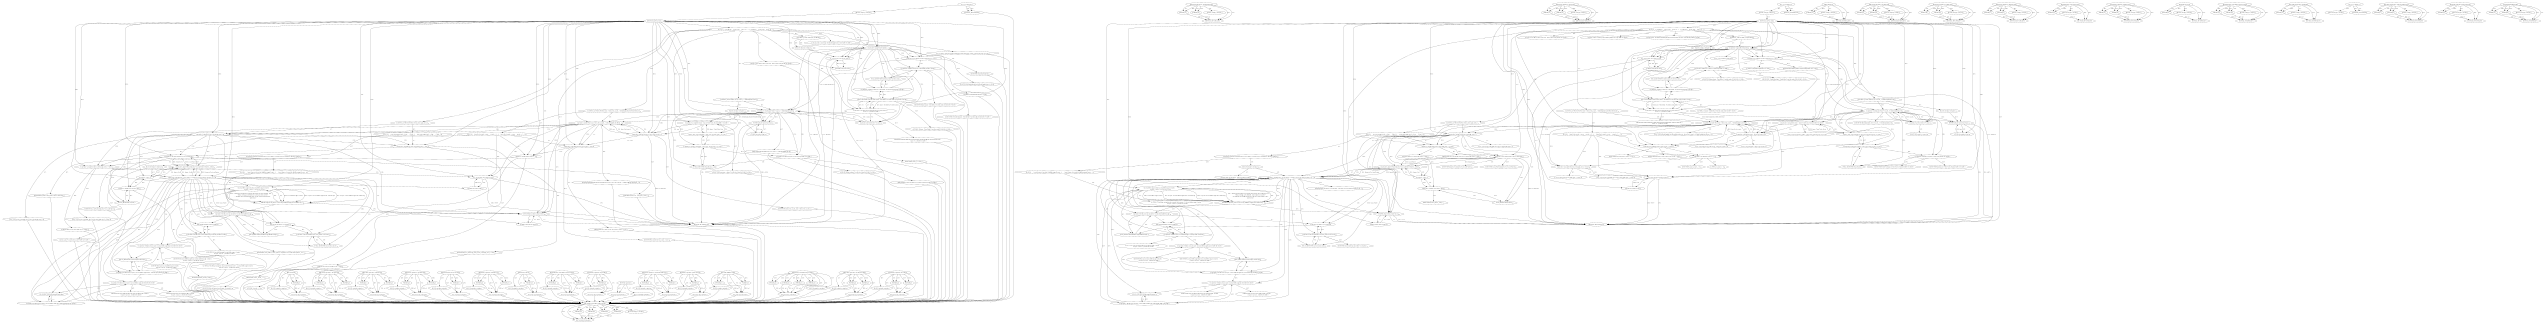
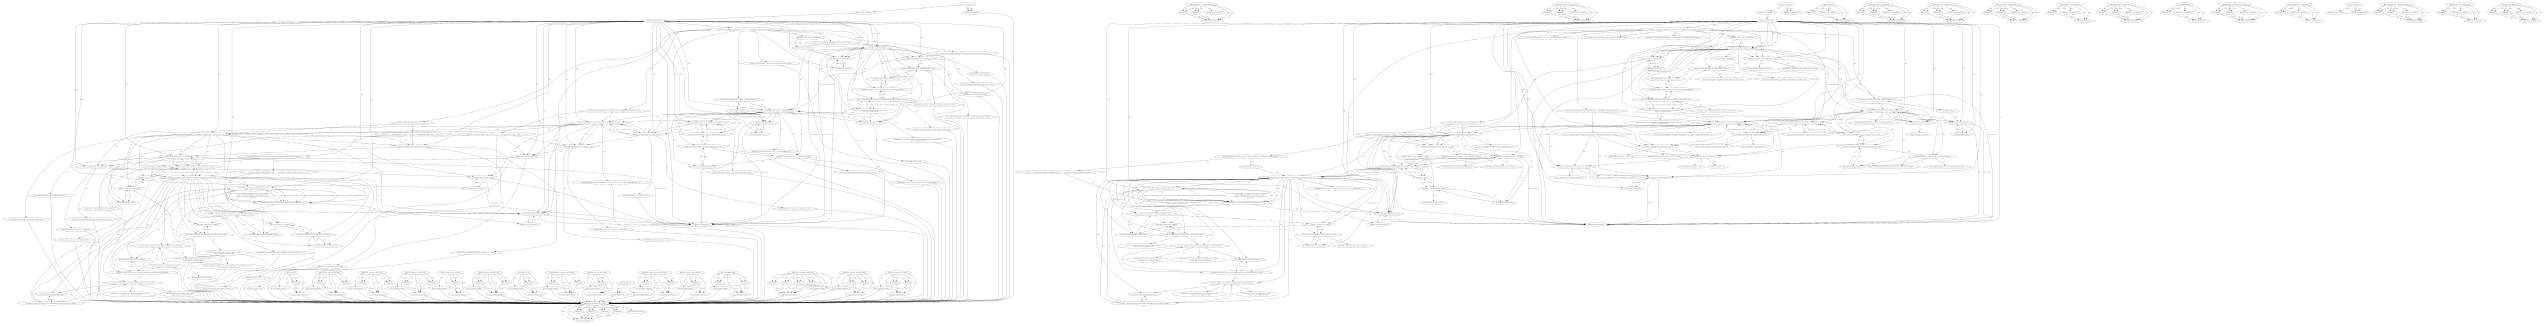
(1236, 177) -> none
